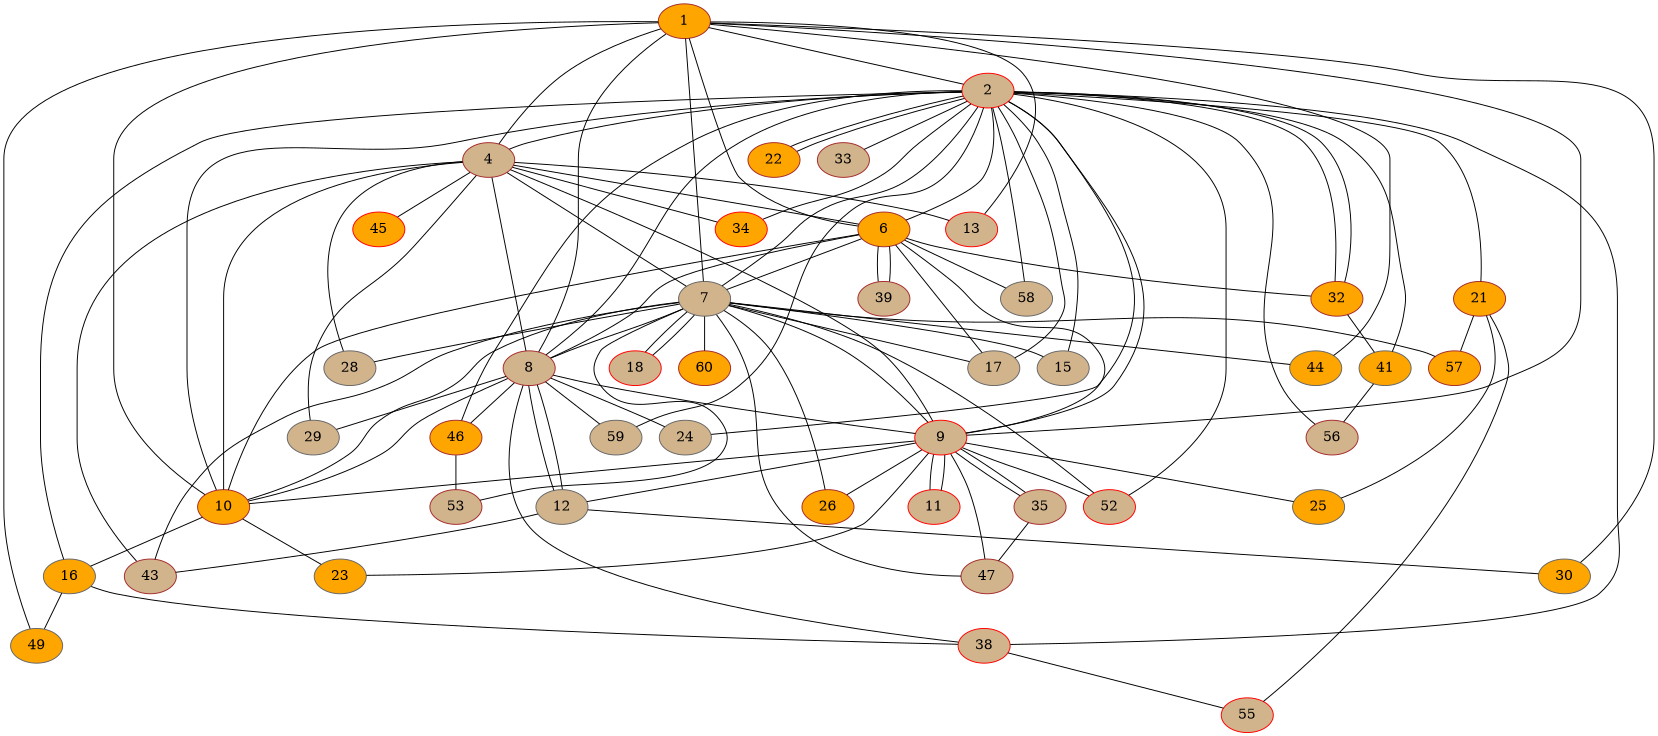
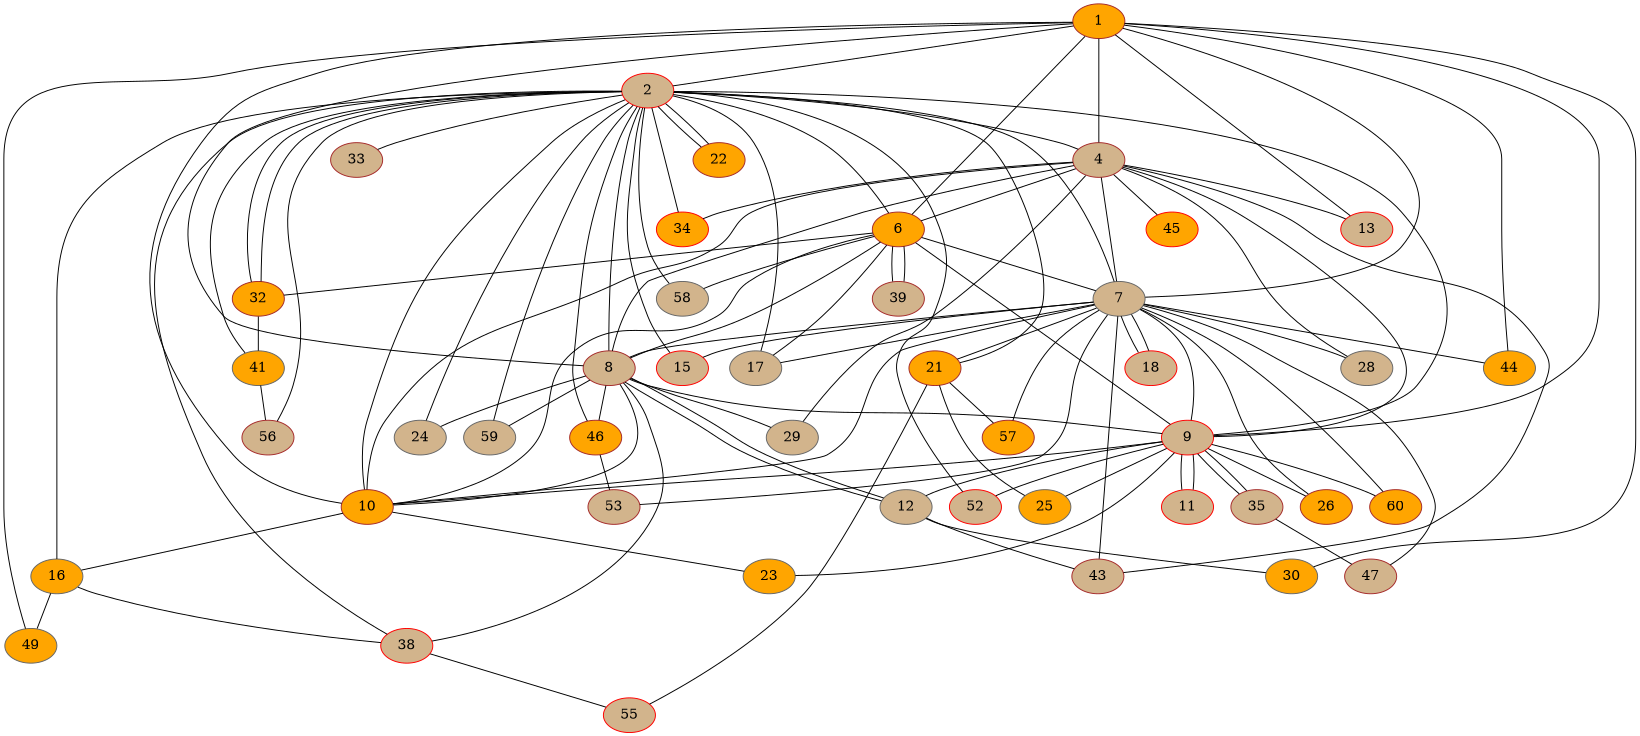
(1063, 368) -> (682, 368)
(924, 374) -> (1044, 327)
(974, 505) -> (1295, 467)
